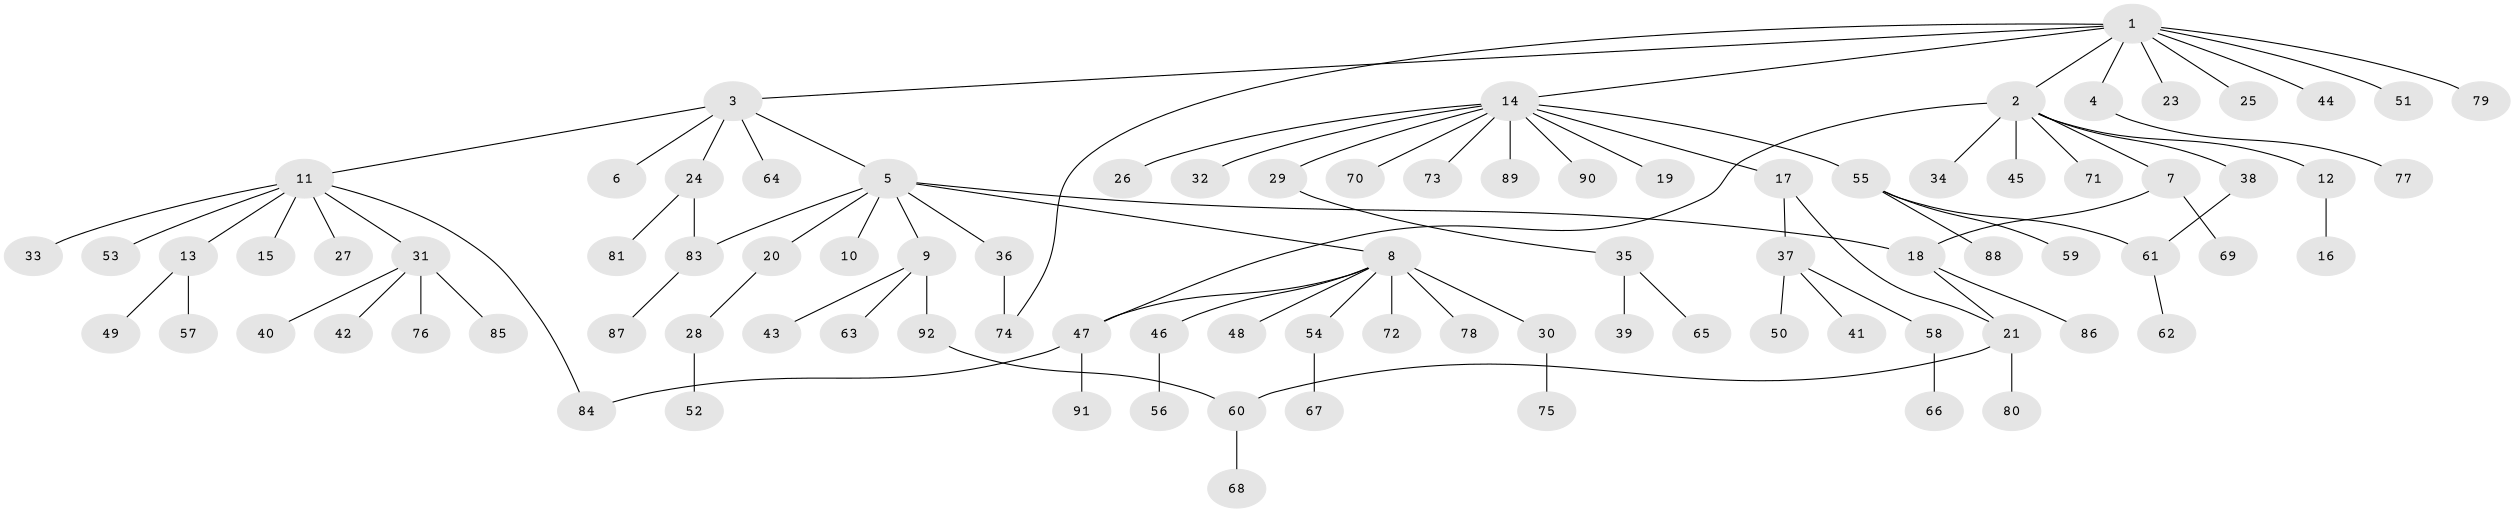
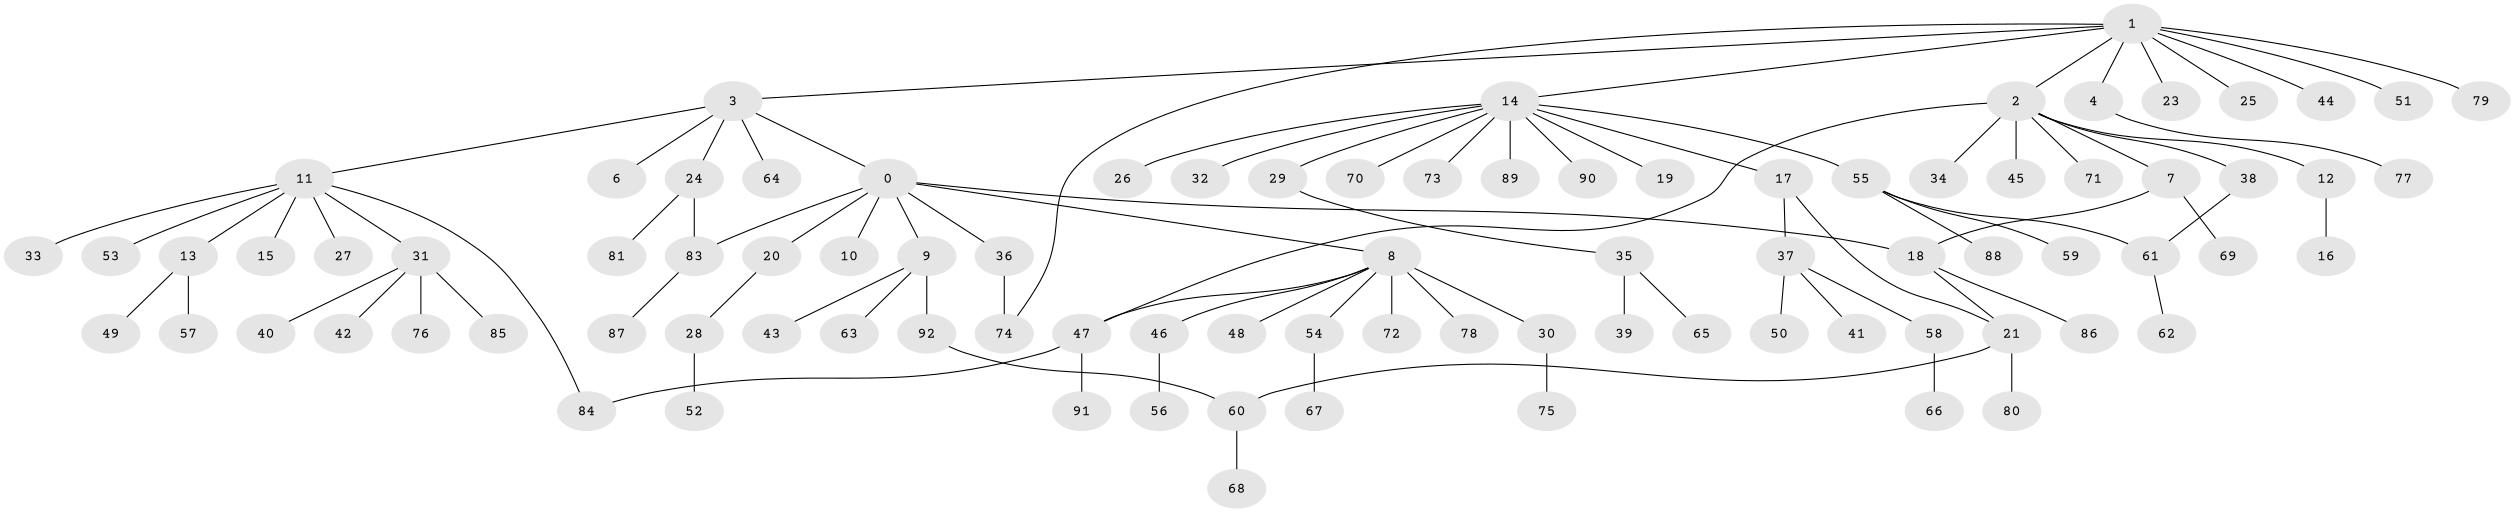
(888, 179) -> (888, 179)
